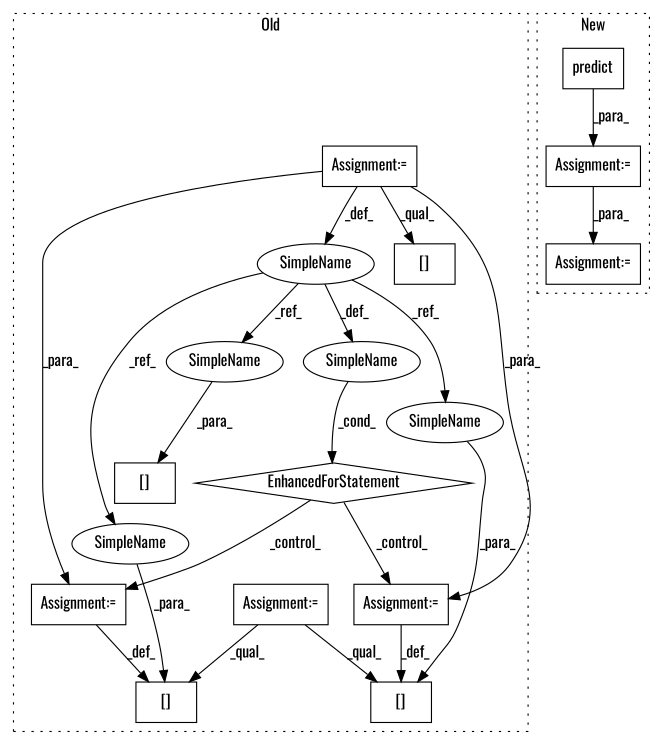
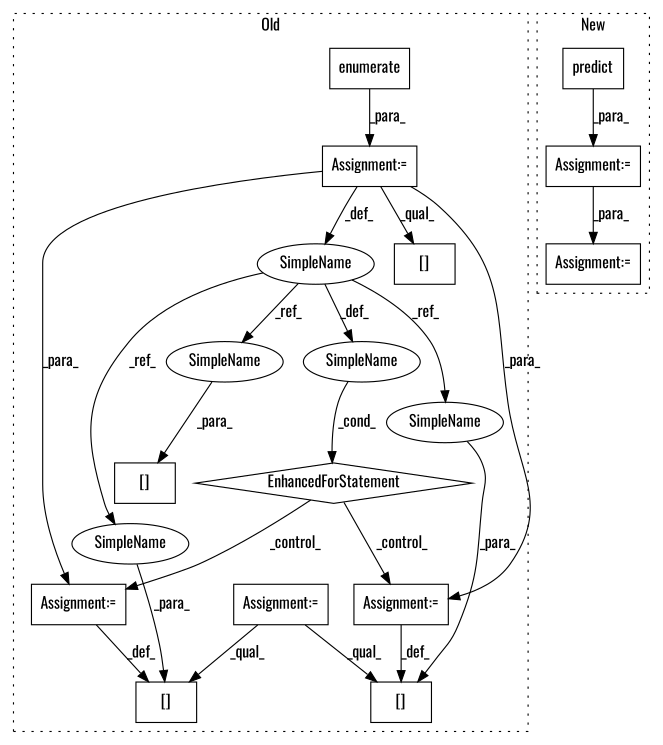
none -> (370, 69)
